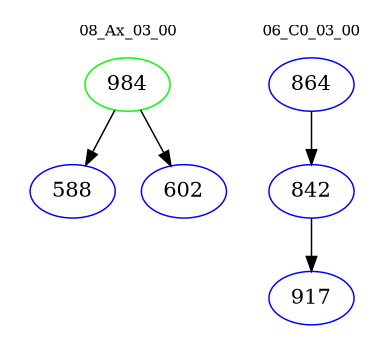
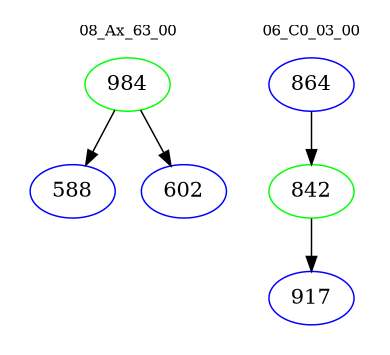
(128, 32) -> (128, 32)
(312, 191) -> (312, 191)
